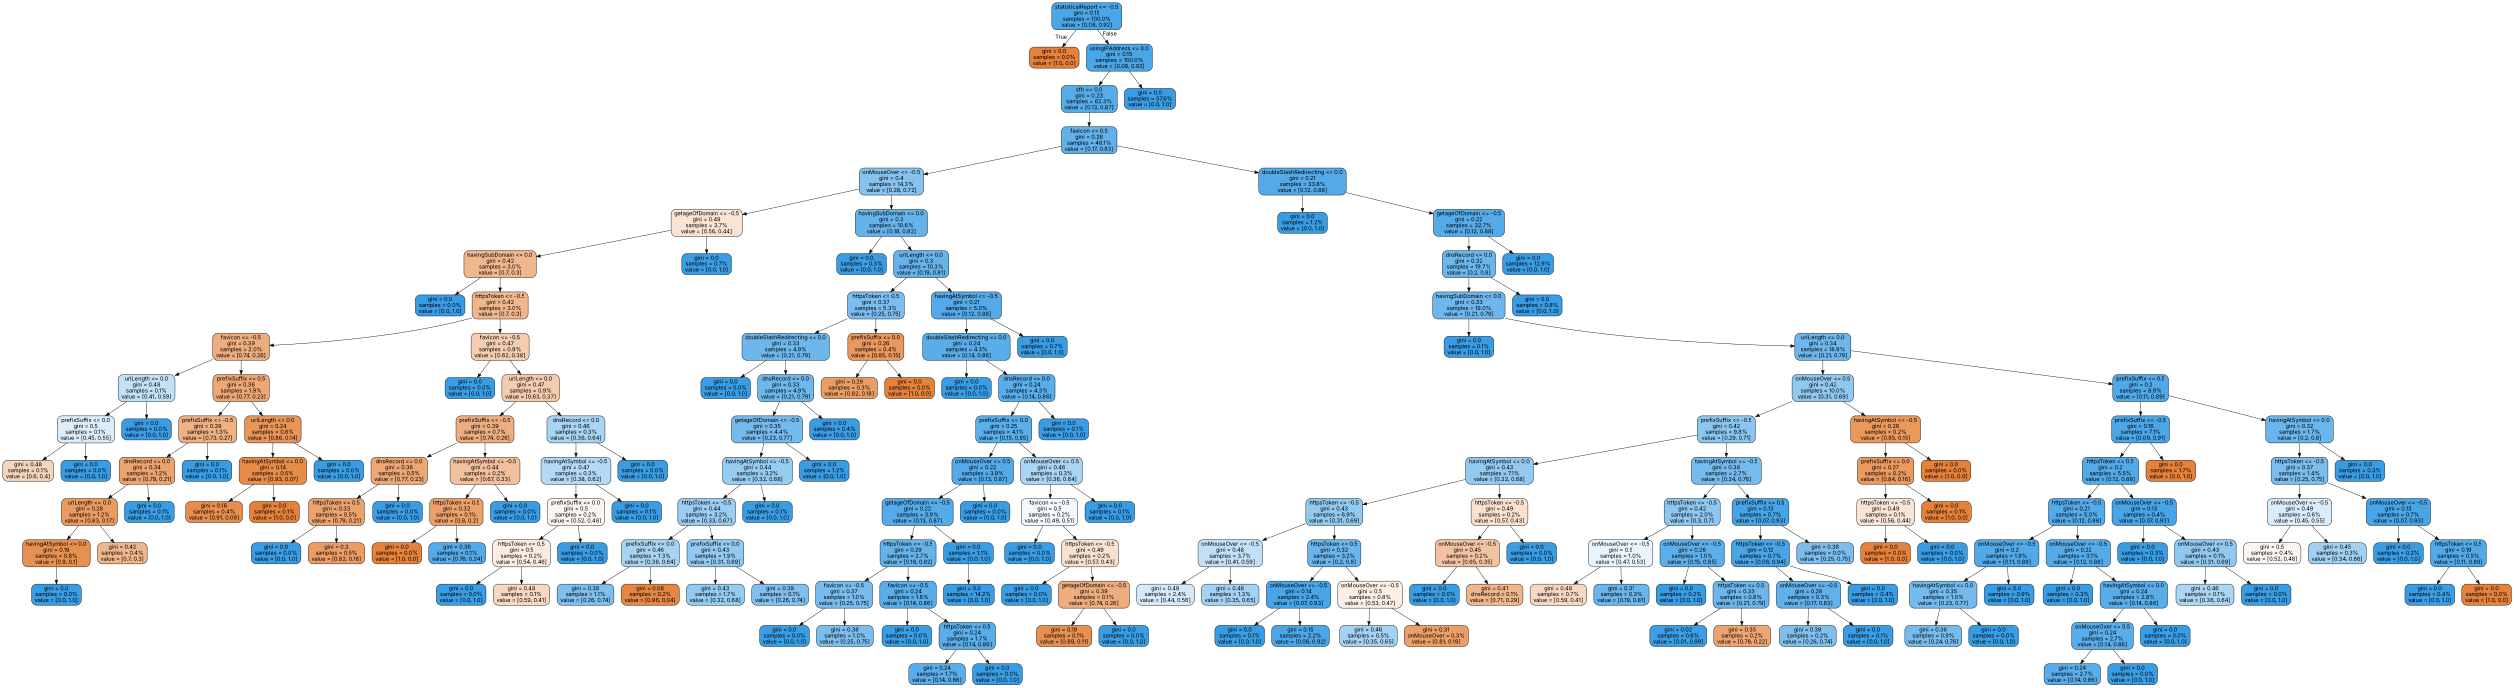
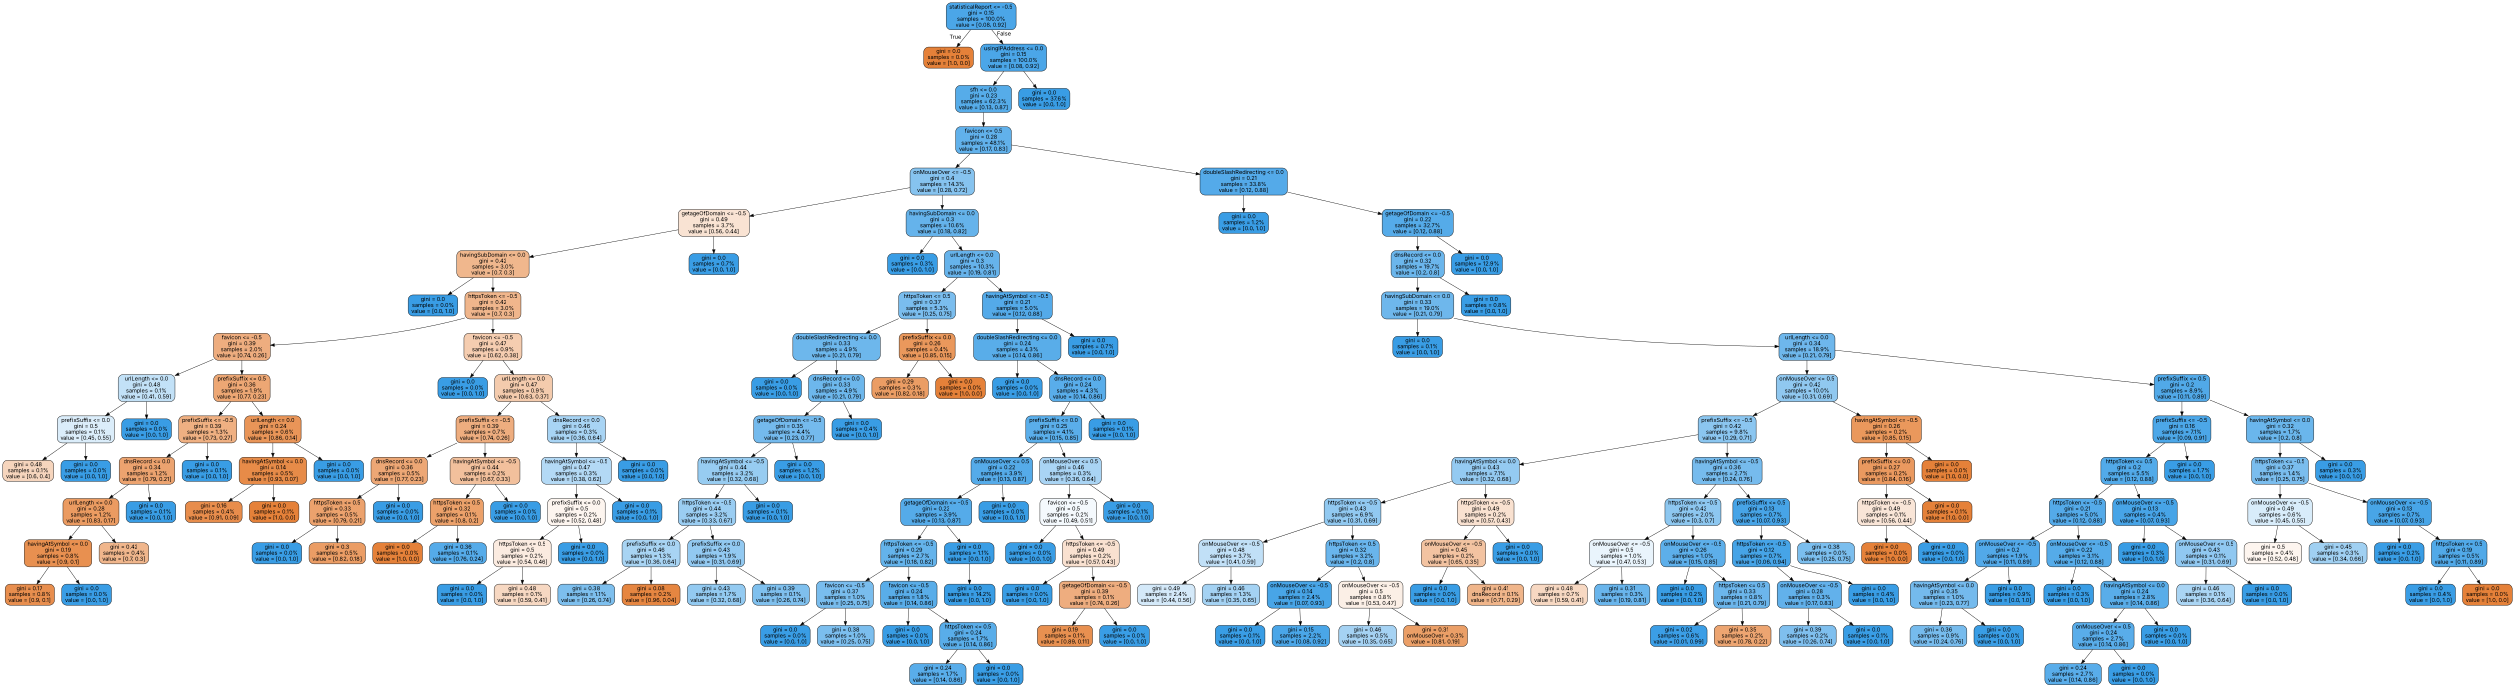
(2171, 471) -> (2189, 471)
none -> (30, 595)
